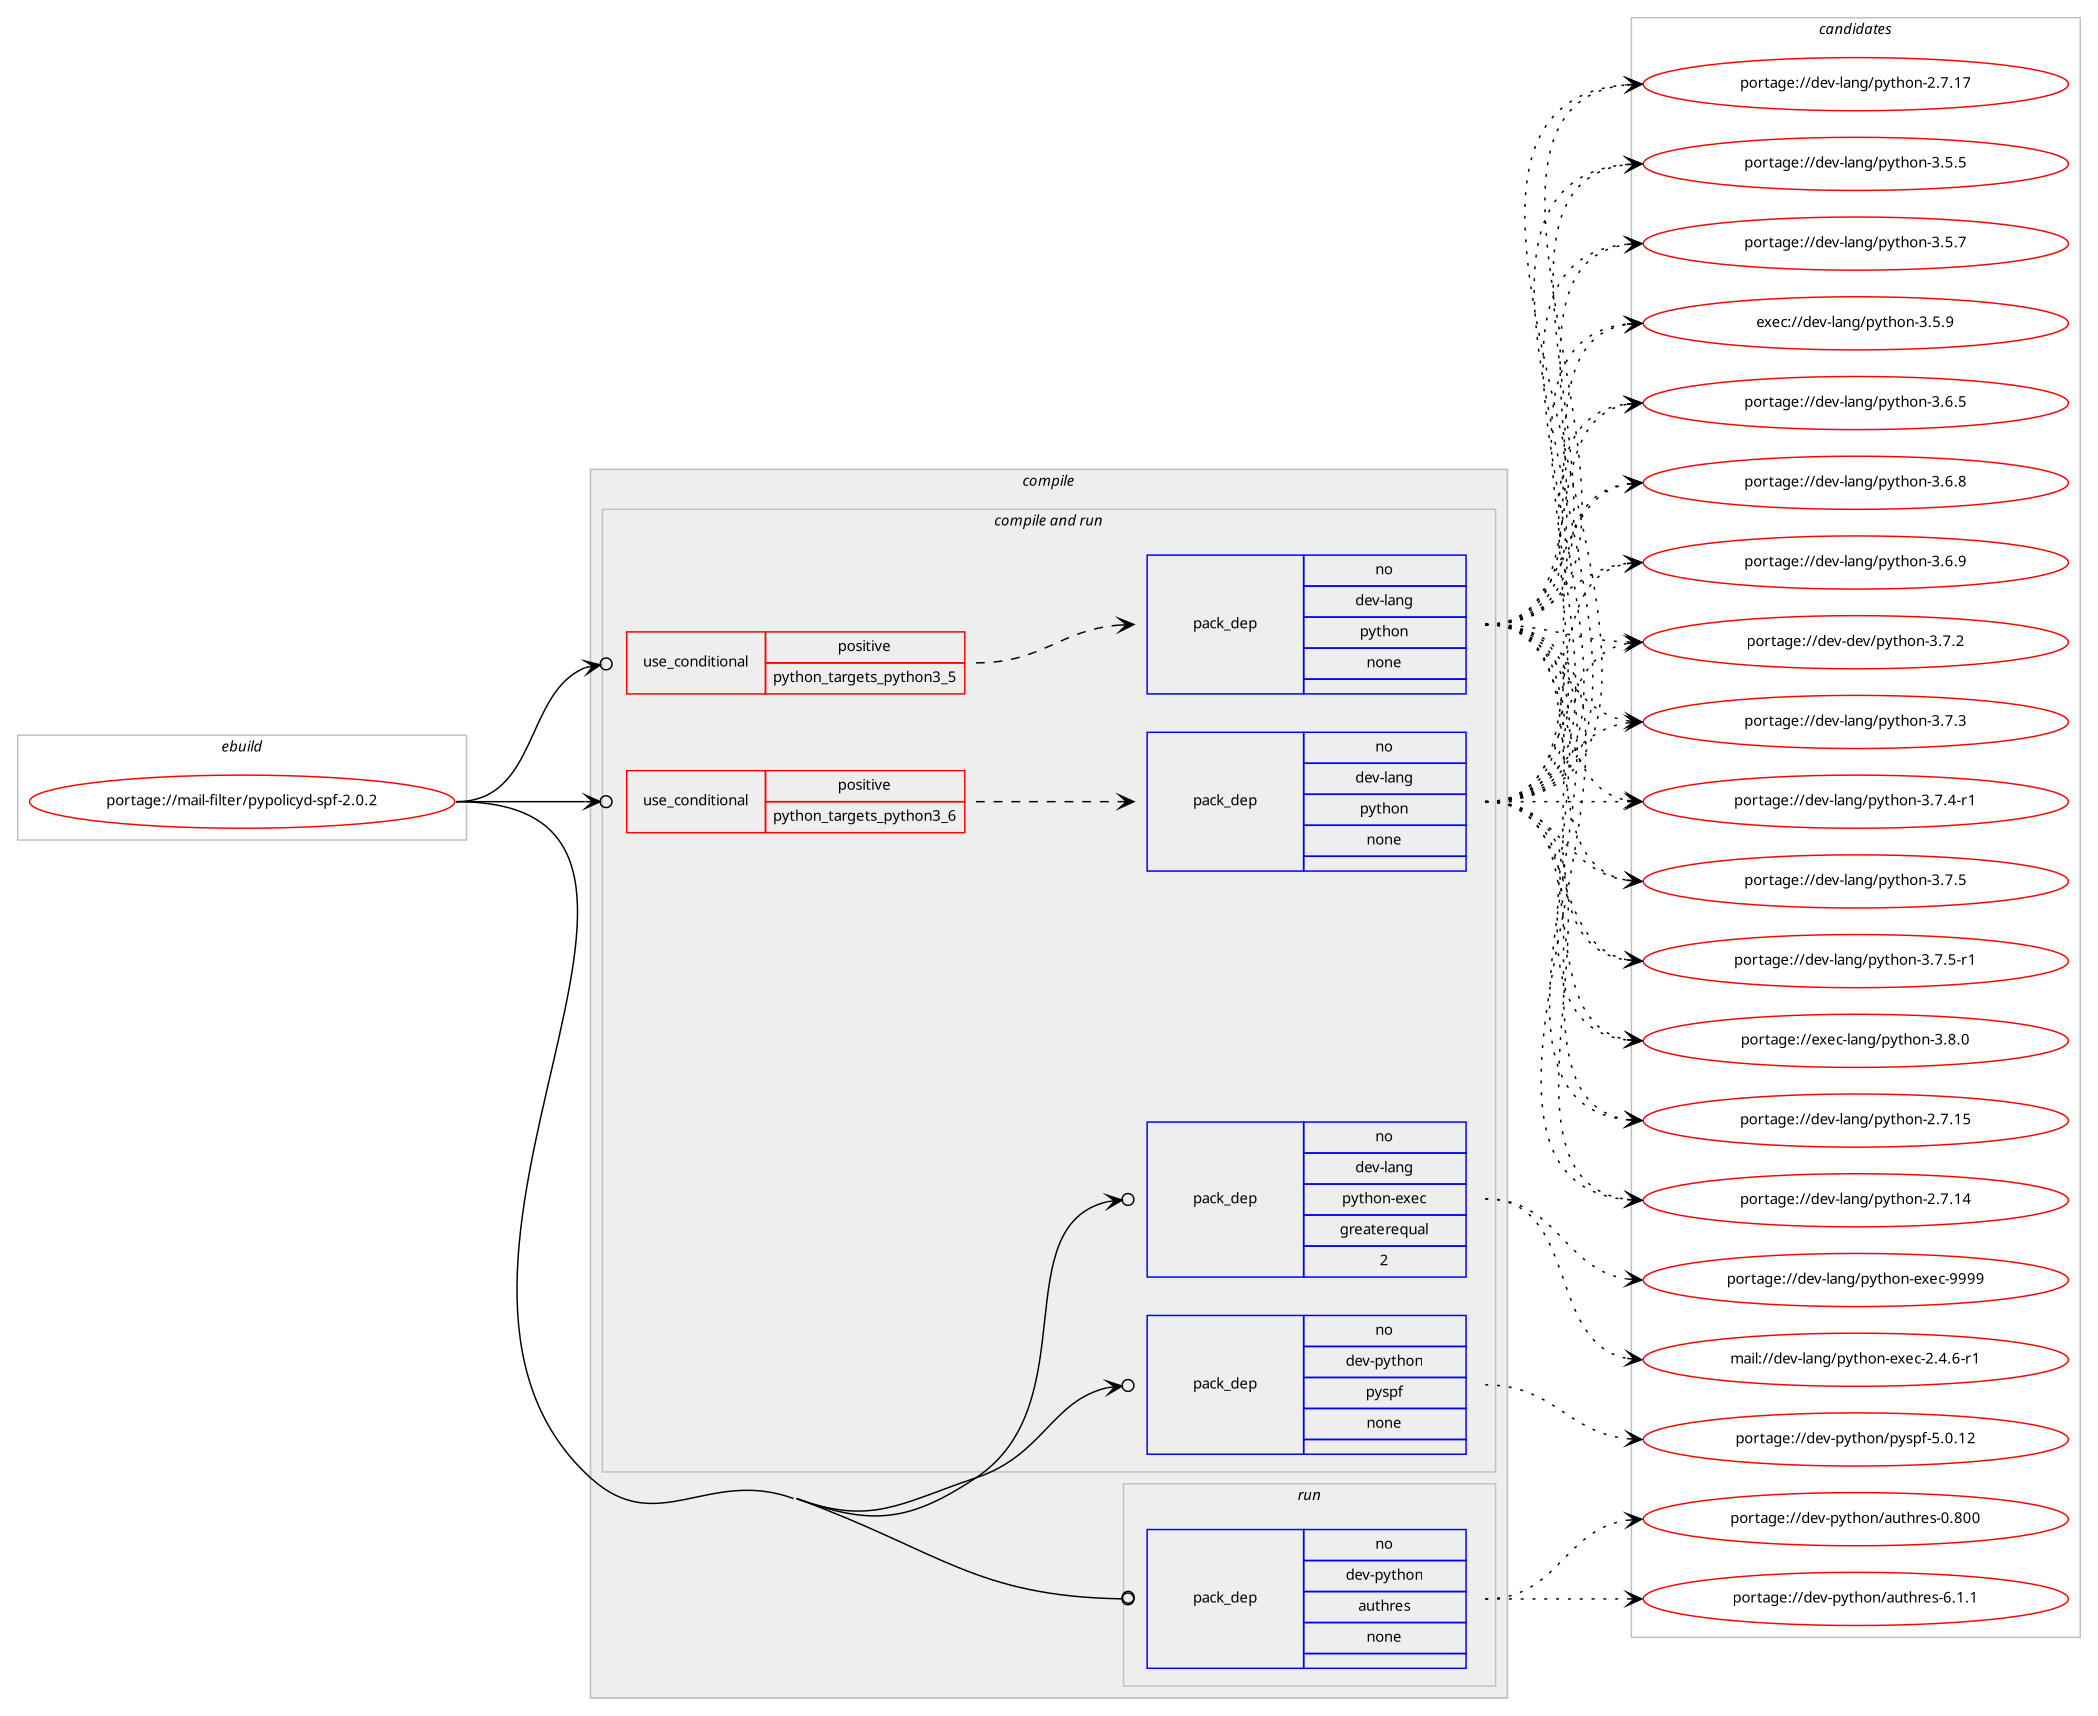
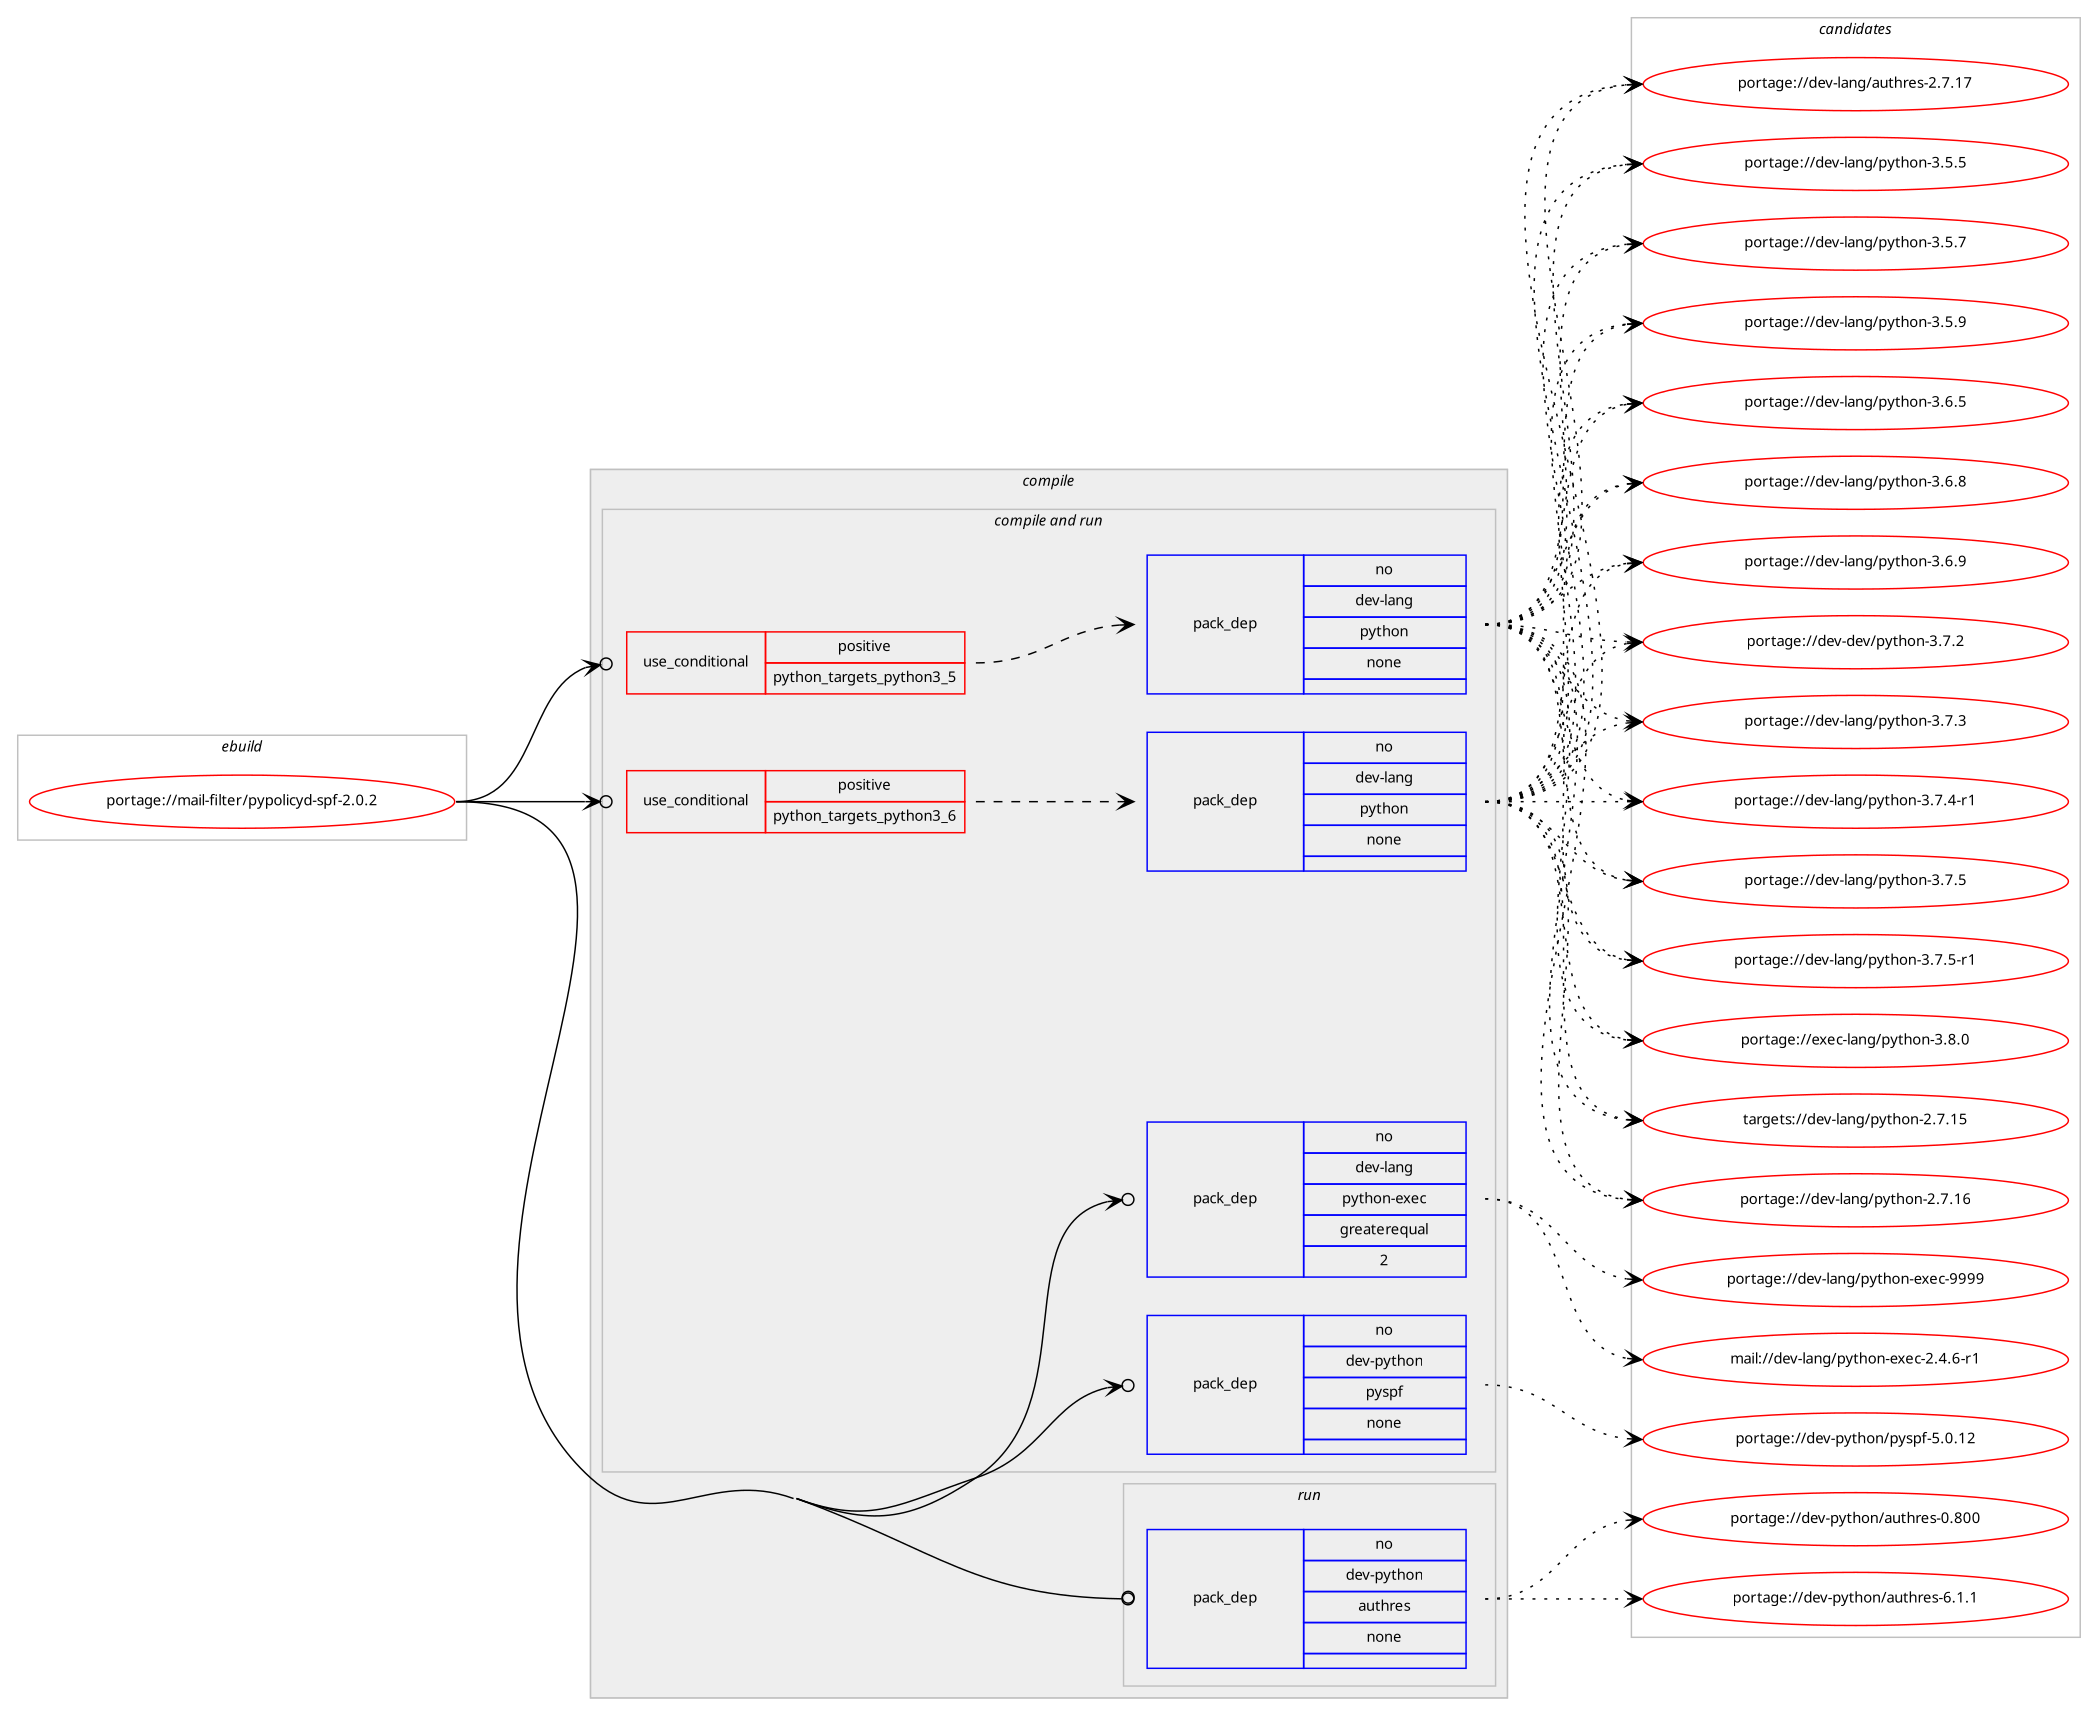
(1856, 84) -> (1856, 84)
(1856, 323) -> (1856, 323)
(1856, 1121) -> (1856, 1121)
(1856, 1200) -> (1856, 1200)
